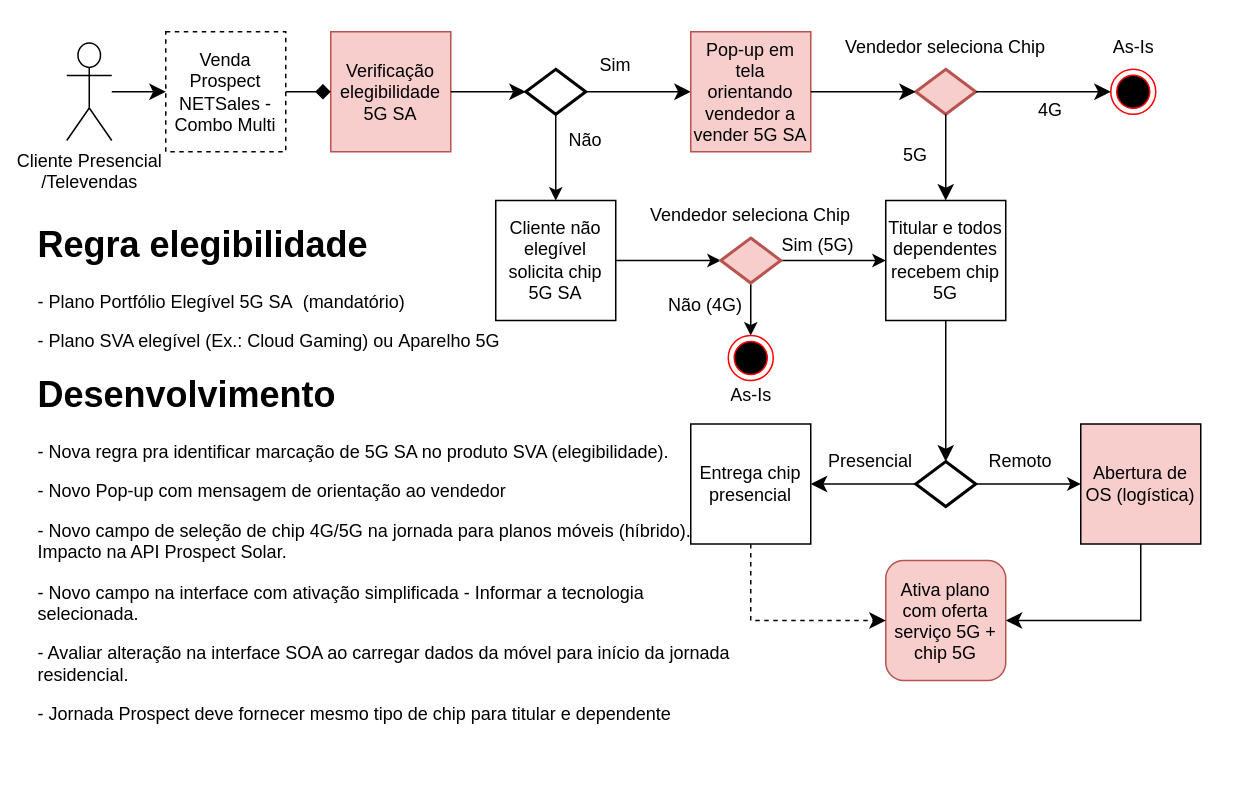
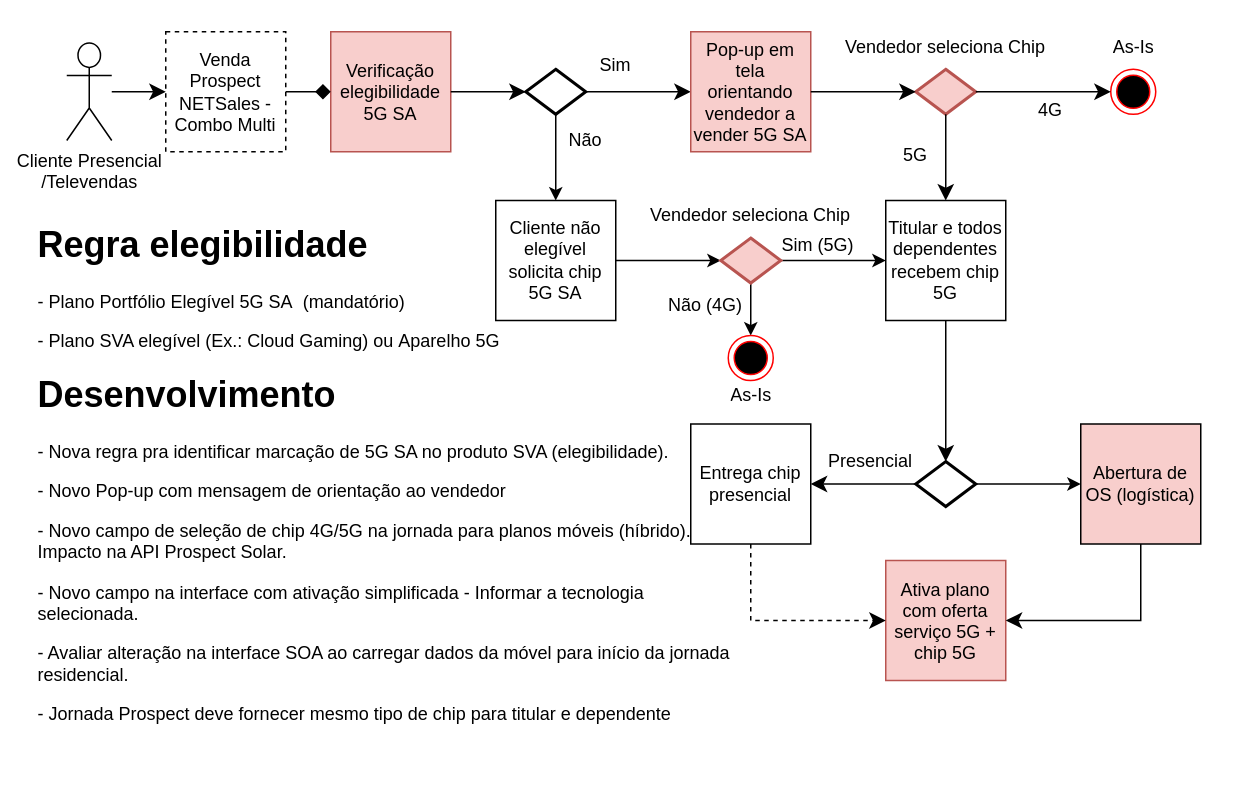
(1021, 461) -> none
(946, 620) -> (946, 620)
